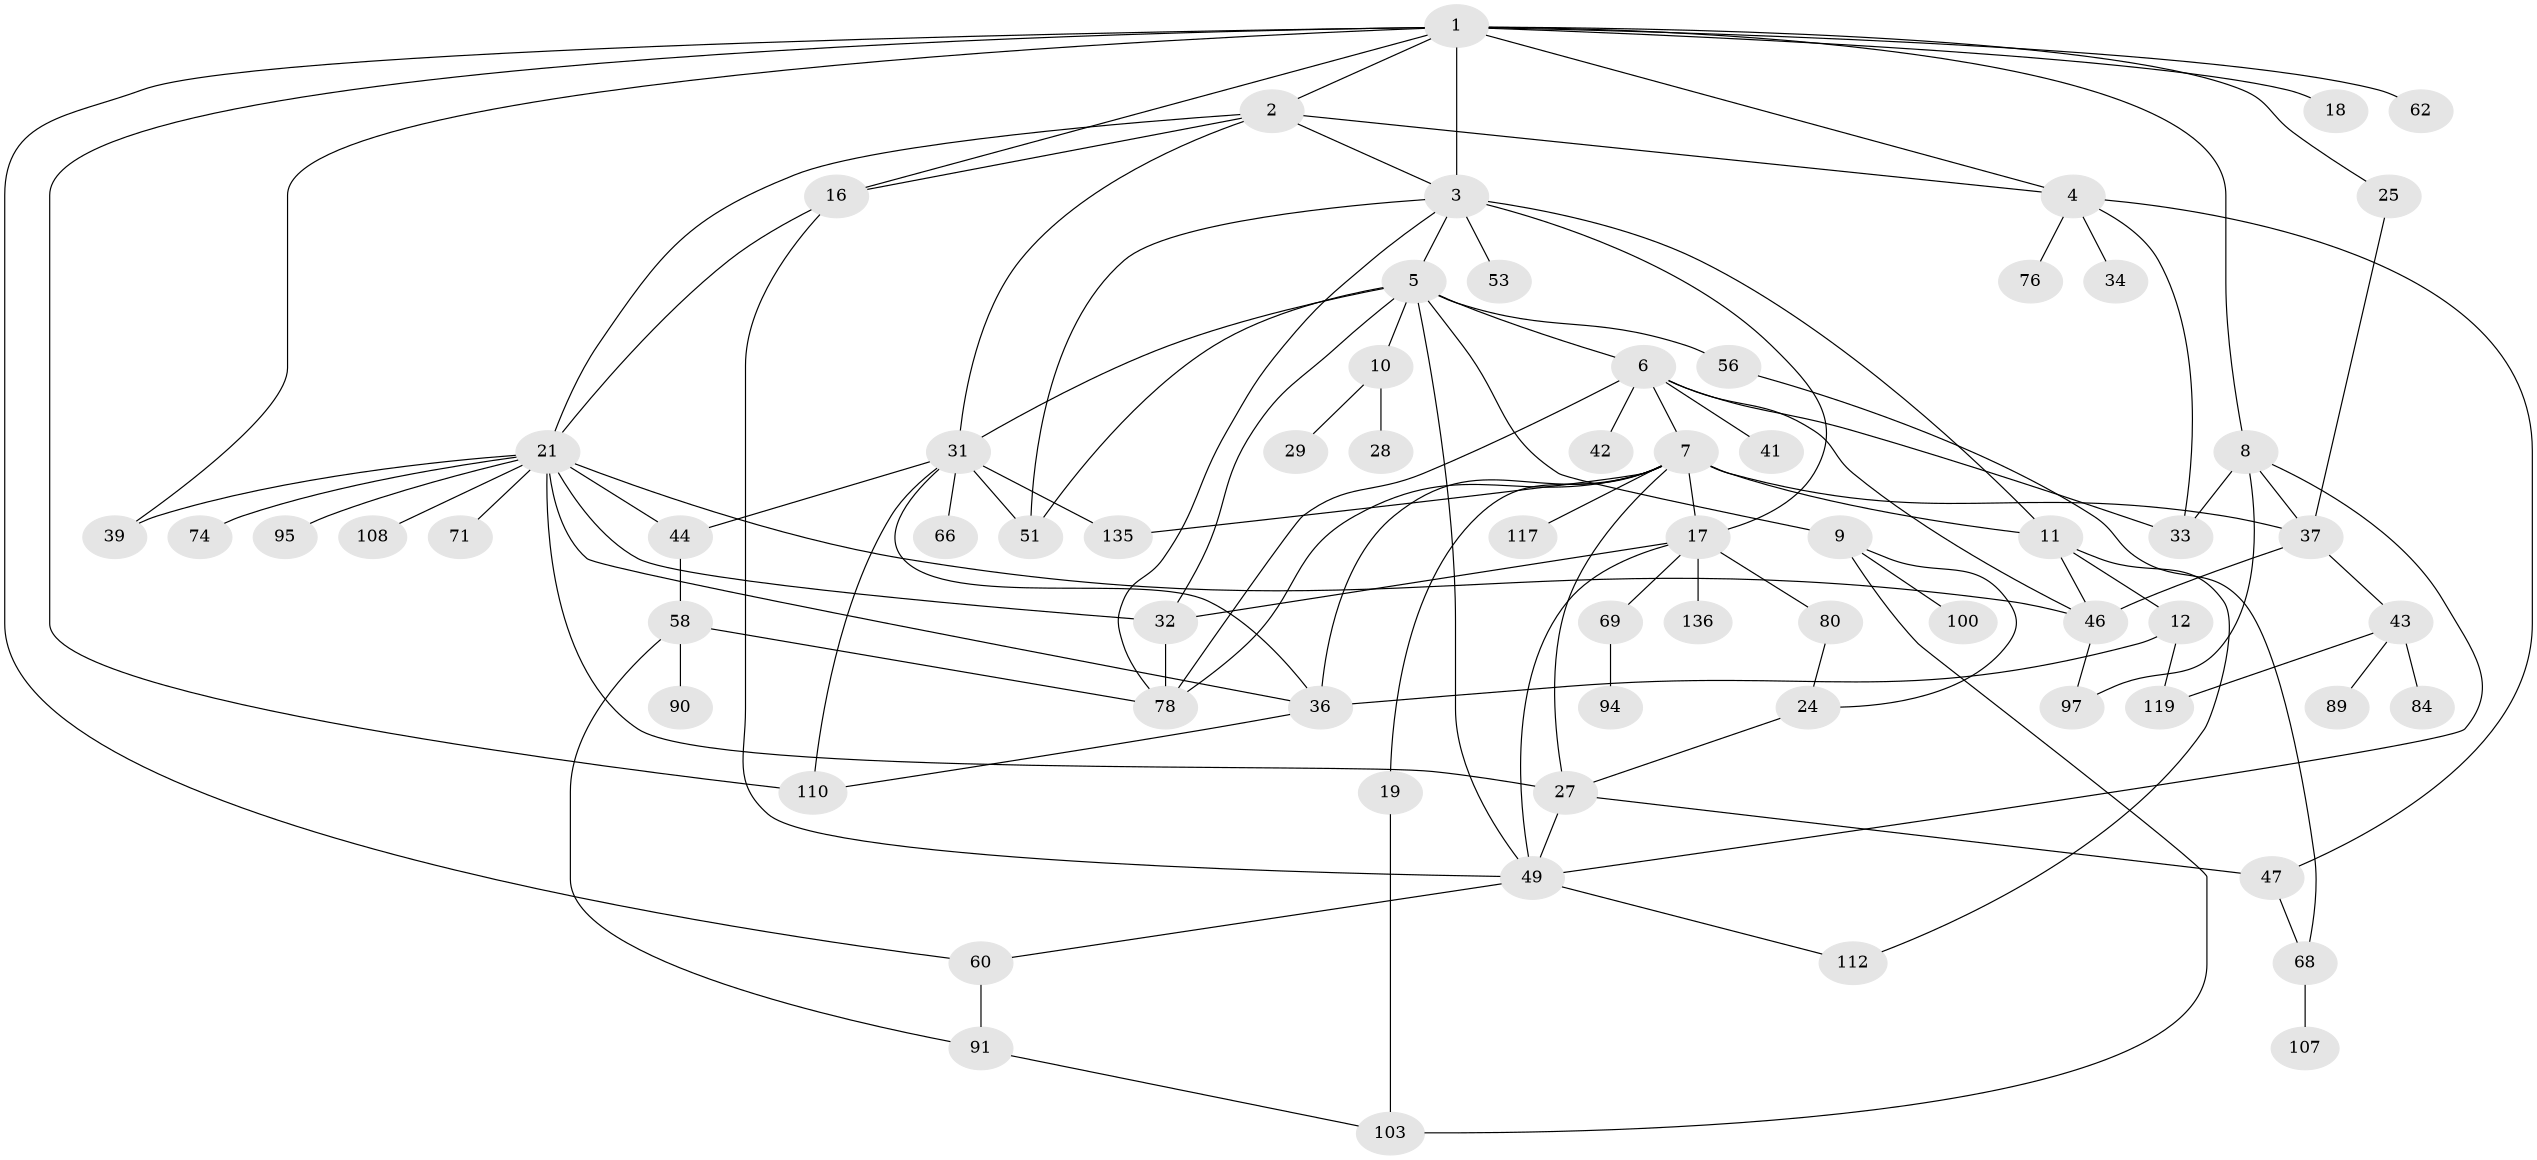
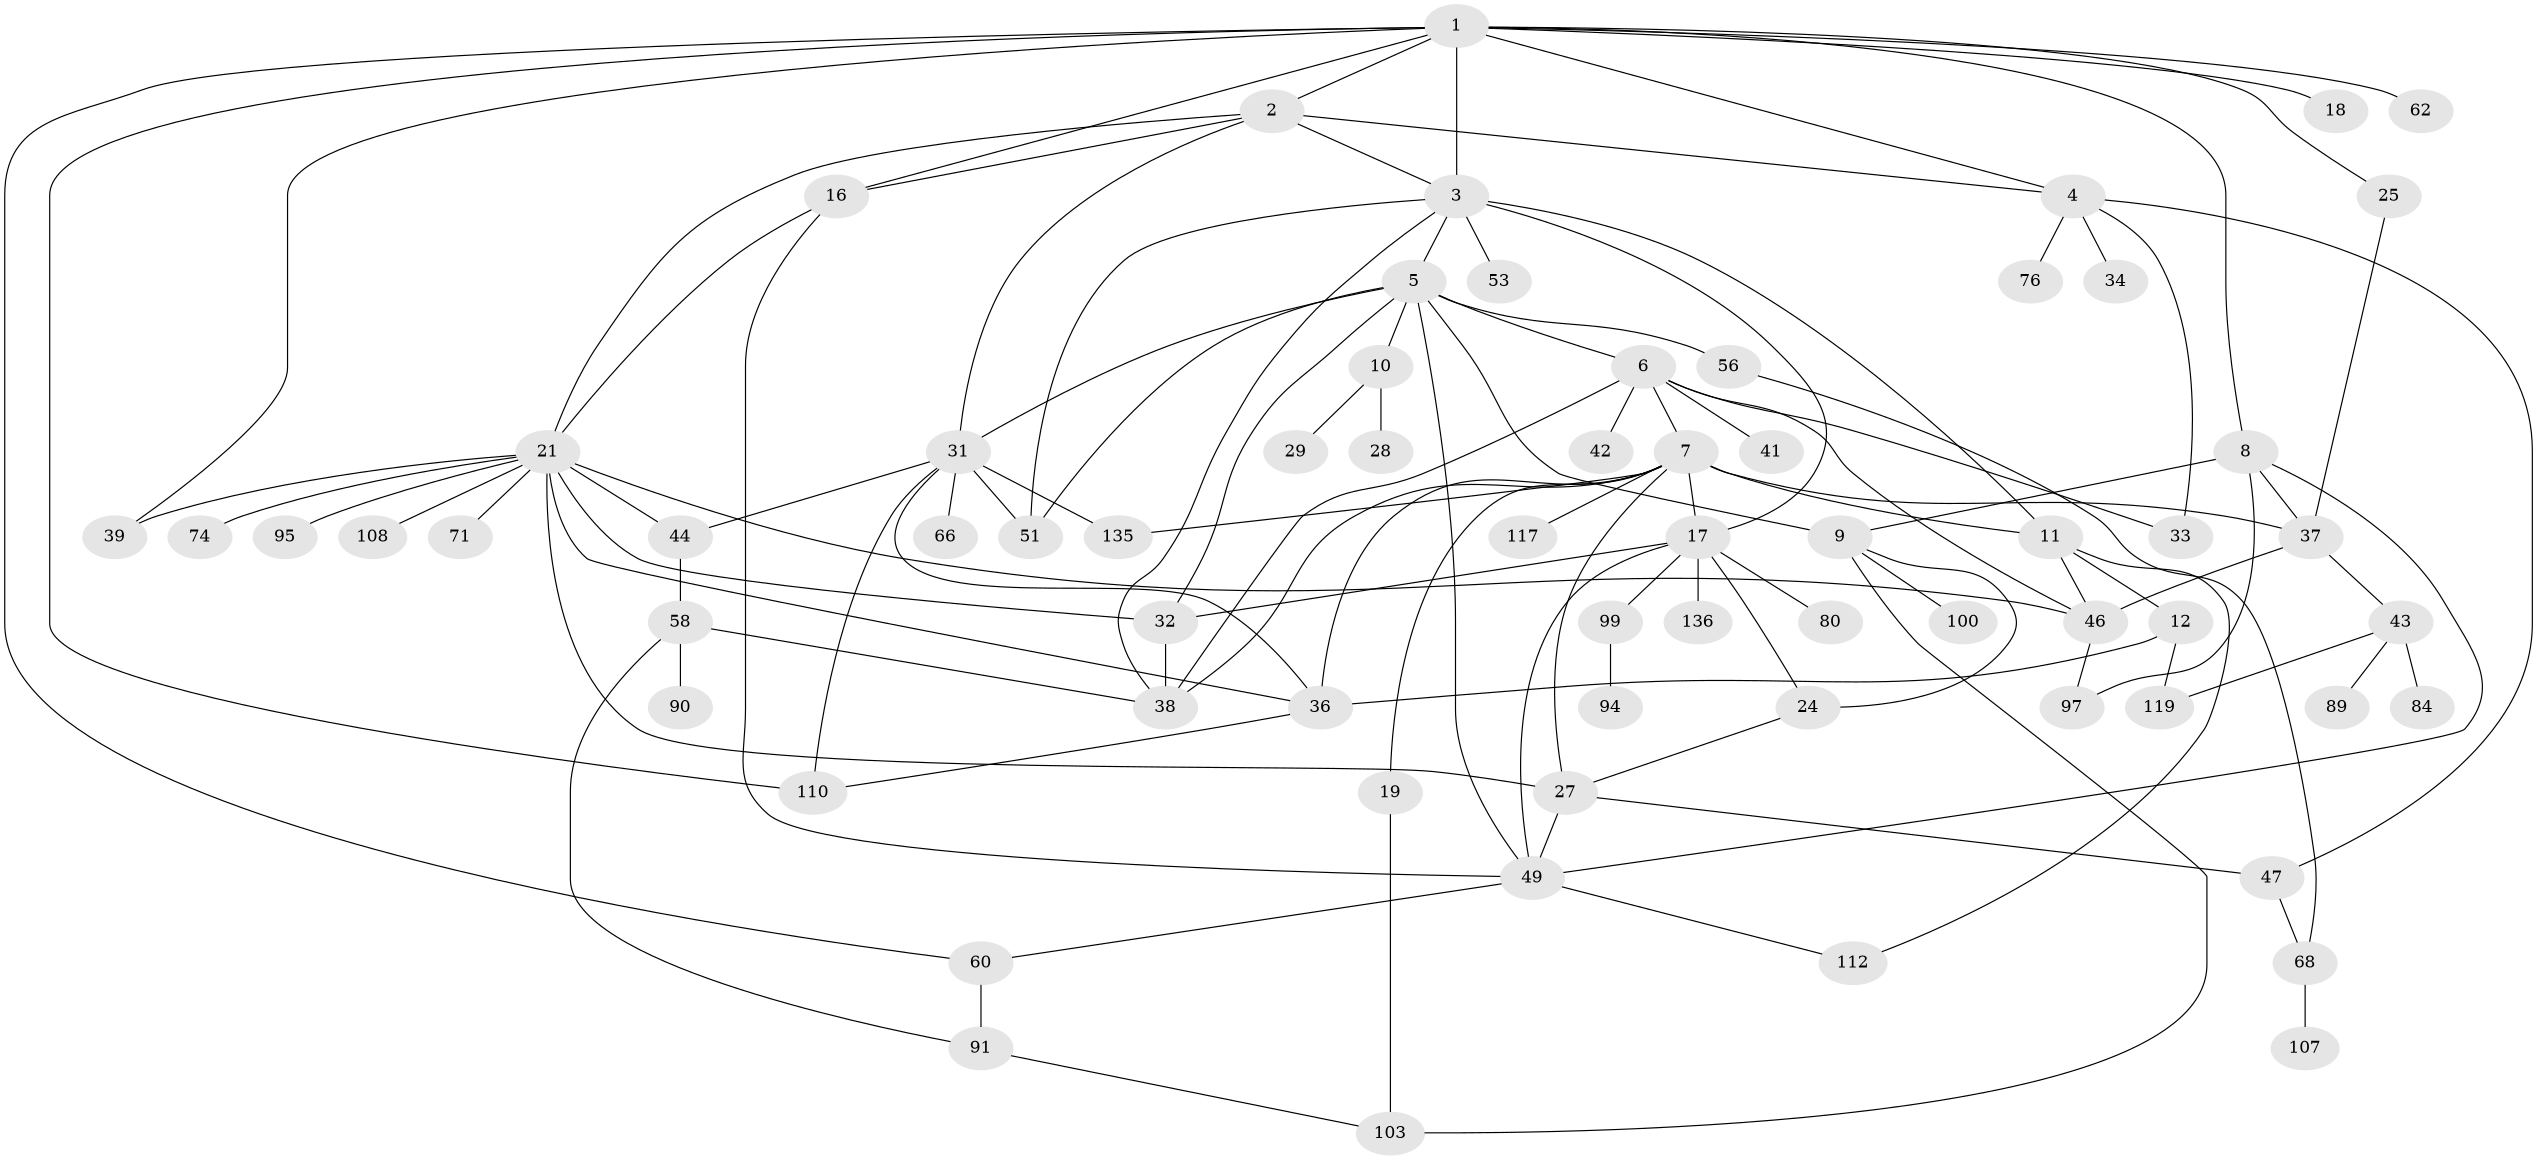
(2213, 495) -> (2069, 489)
(1611, 622) -> (1611, 622)
(1819, 665) -> (1756, 621)
(1166, 708) -> (1166, 708)
